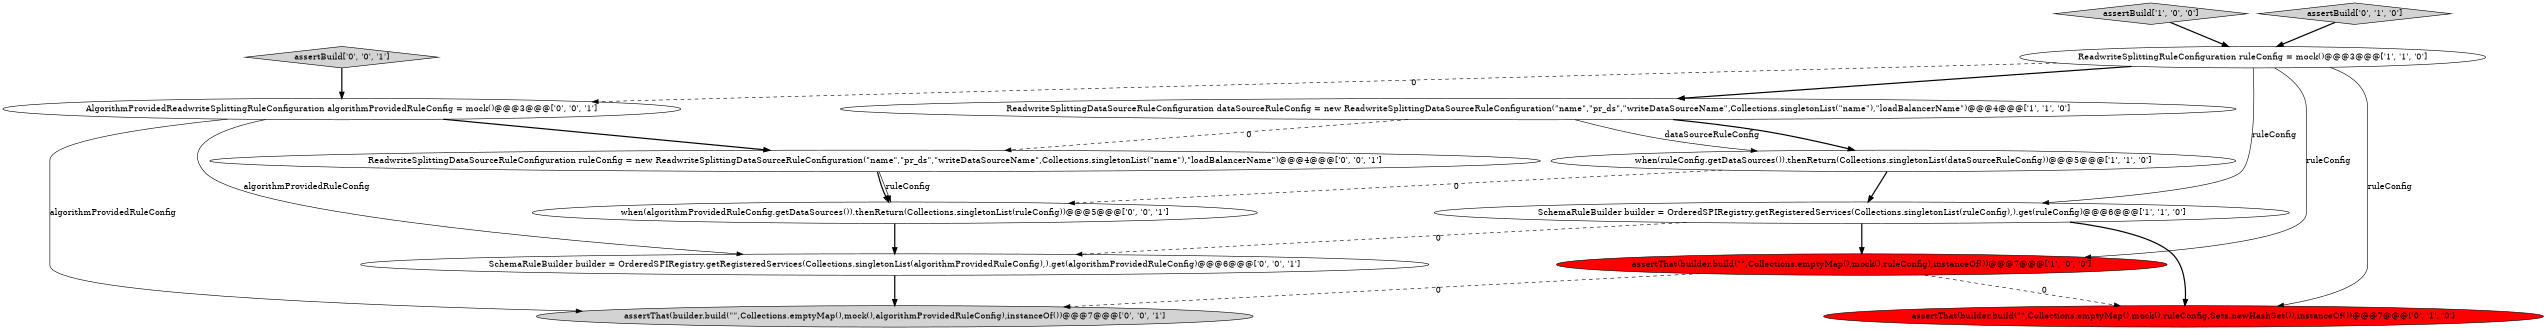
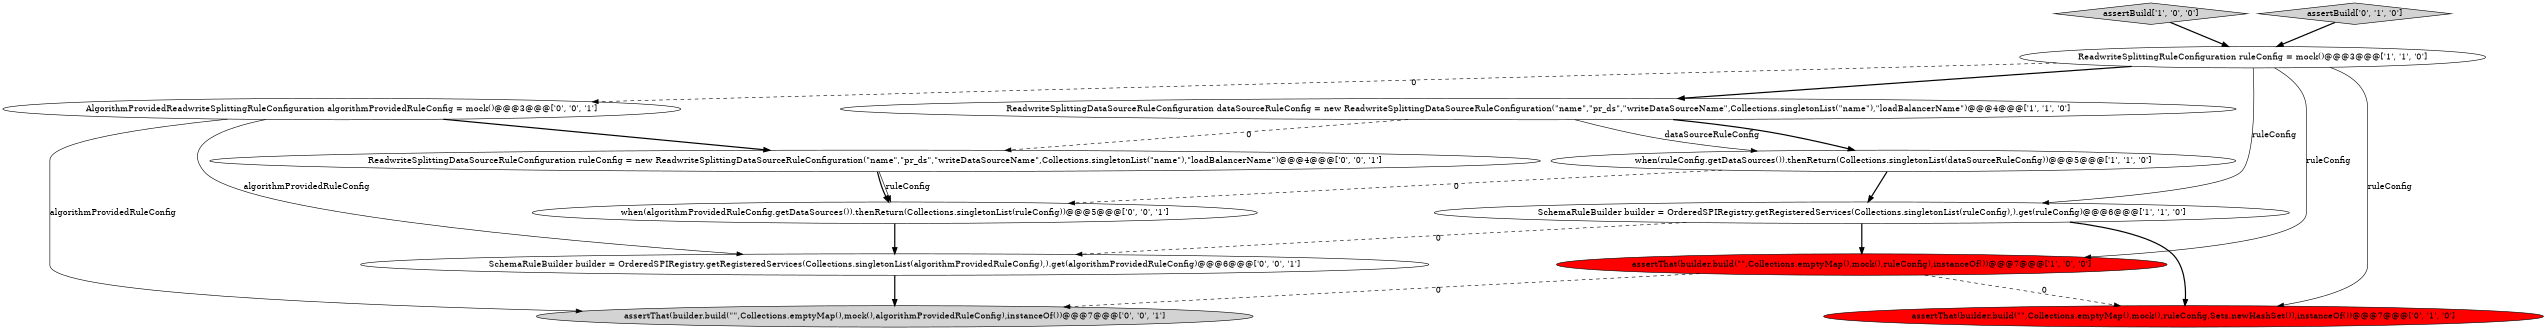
(342, 57) -> none
